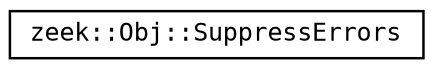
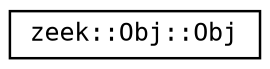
(217, 35) -> (135, 35)
